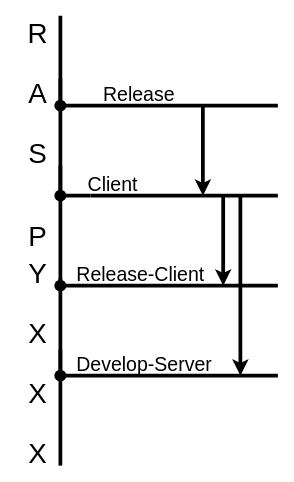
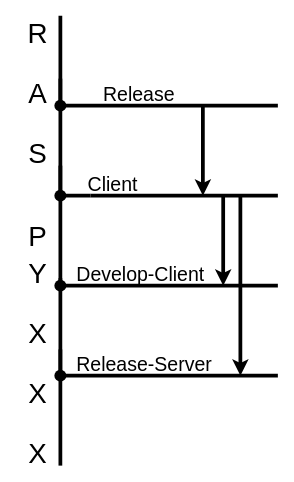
(141, 274) -> (141, 274)
(144, 364) -> (144, 364)
